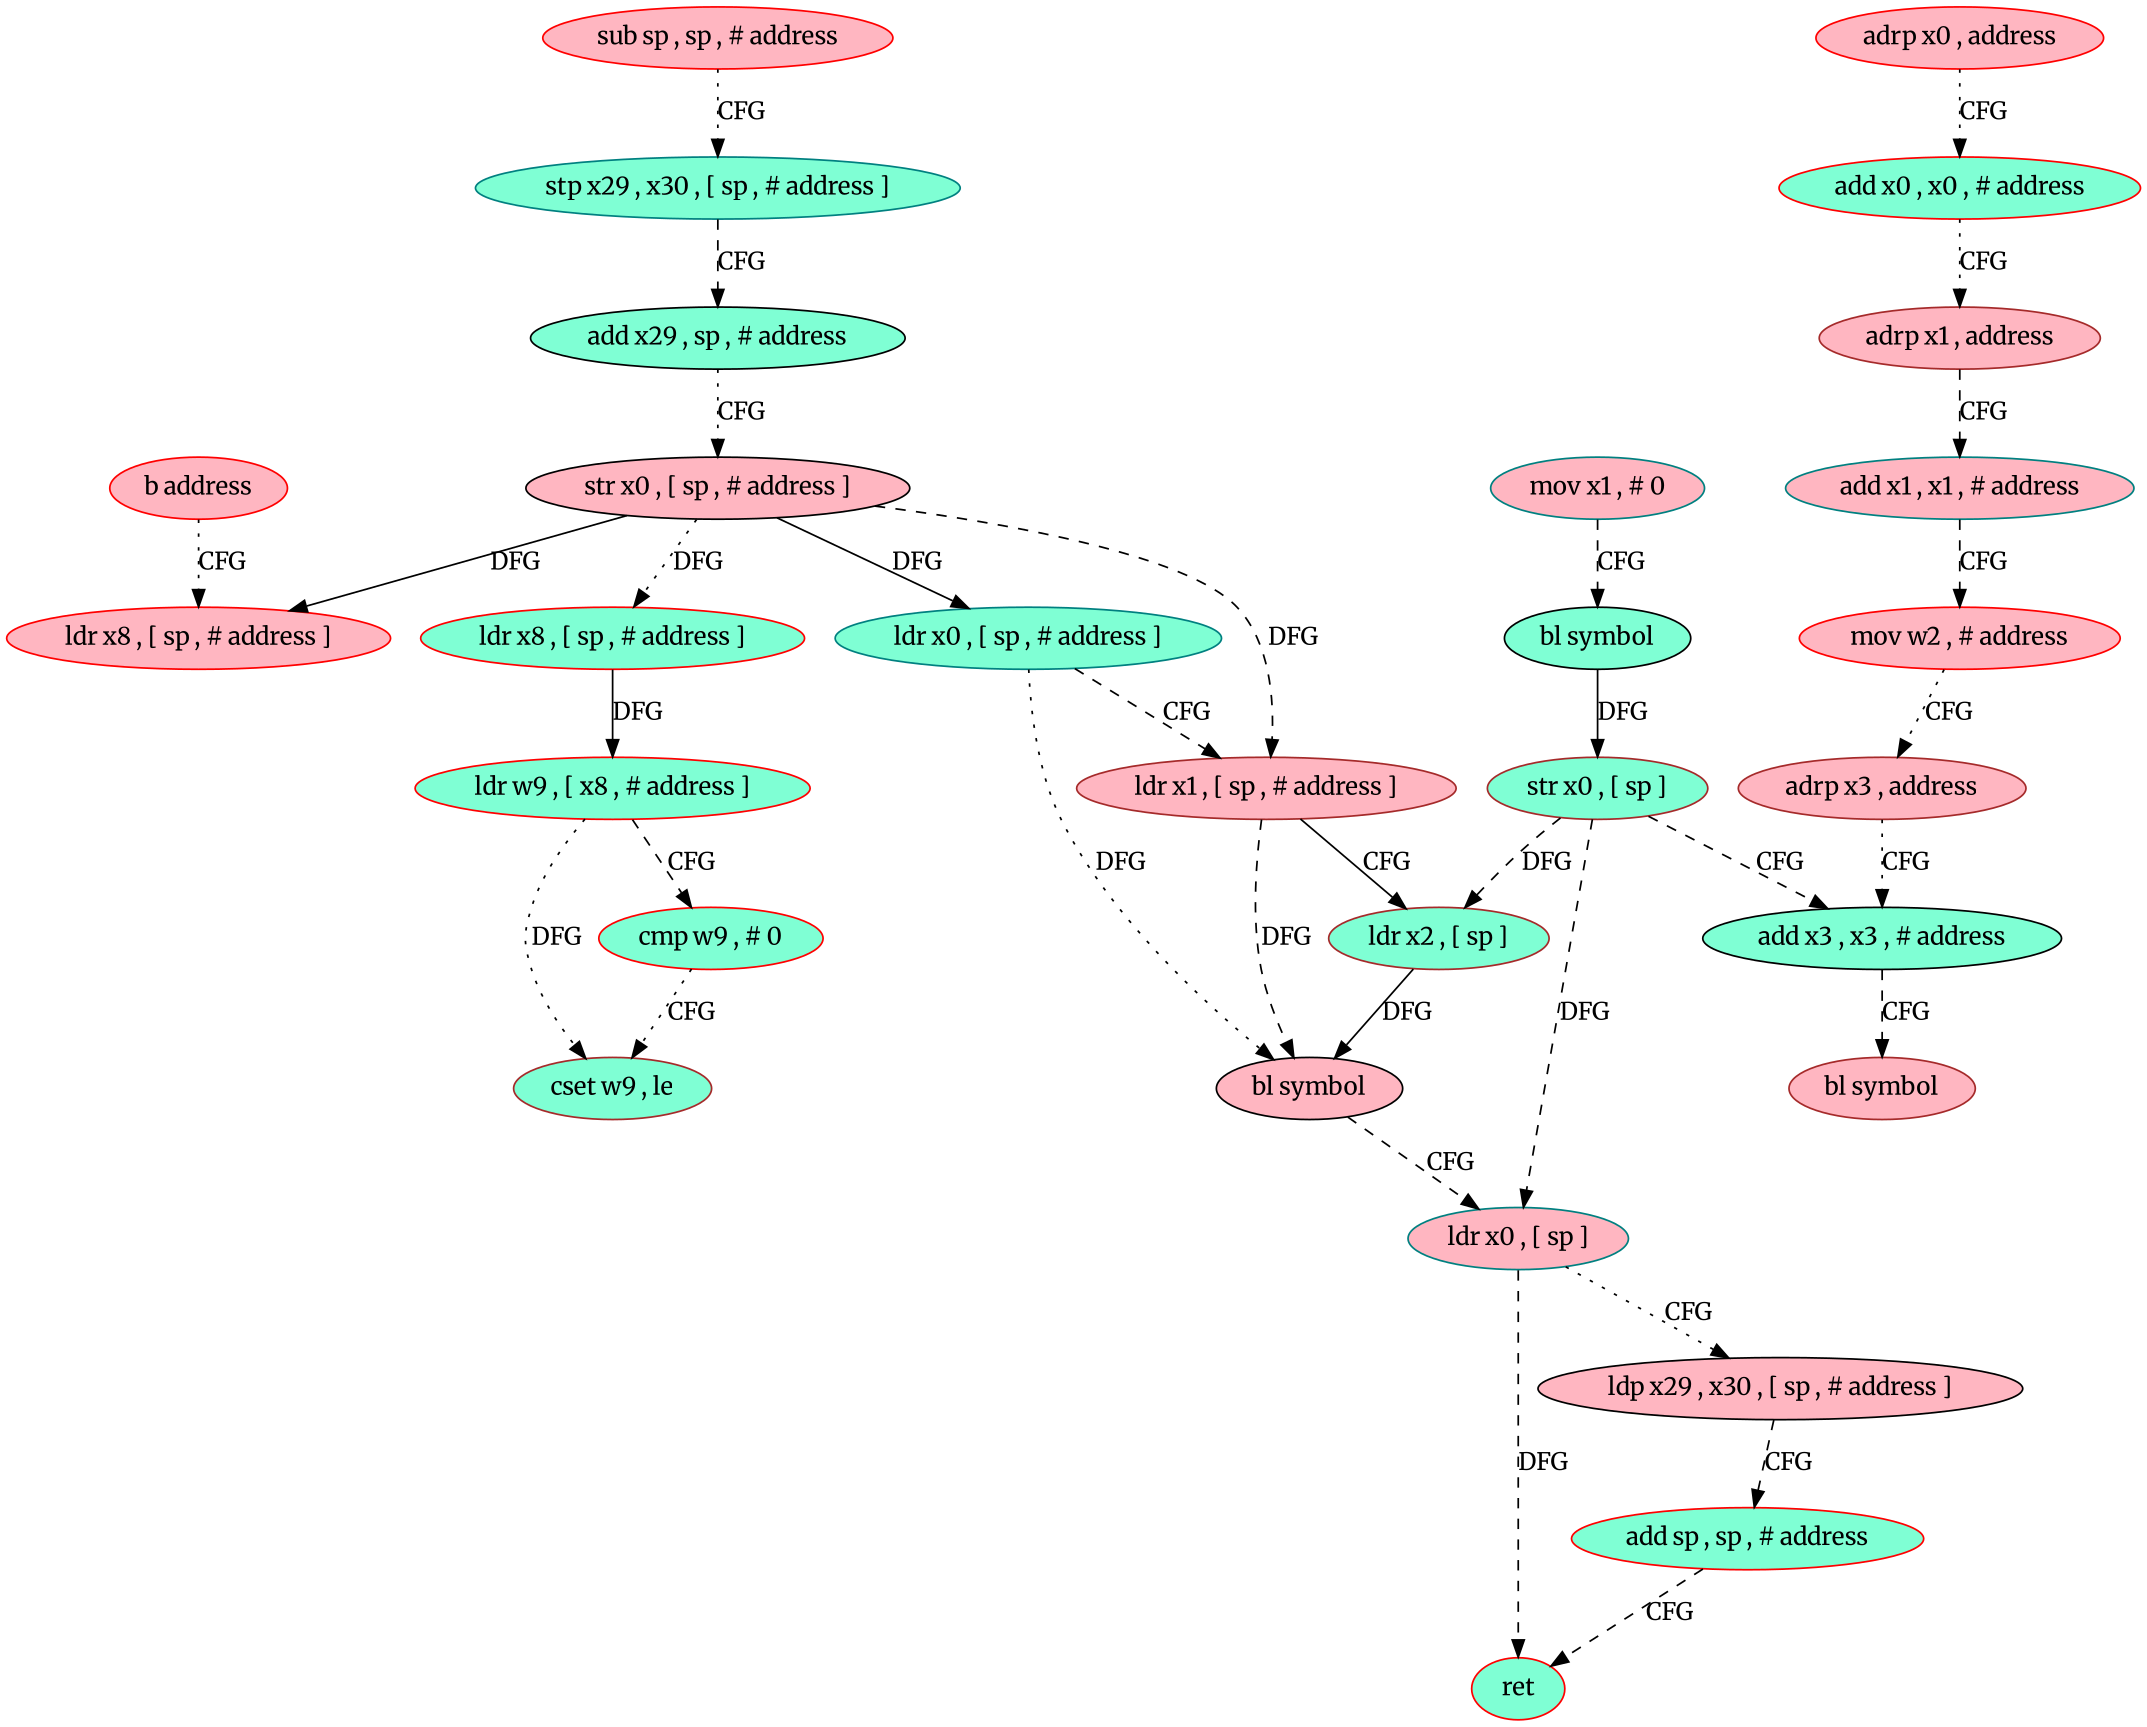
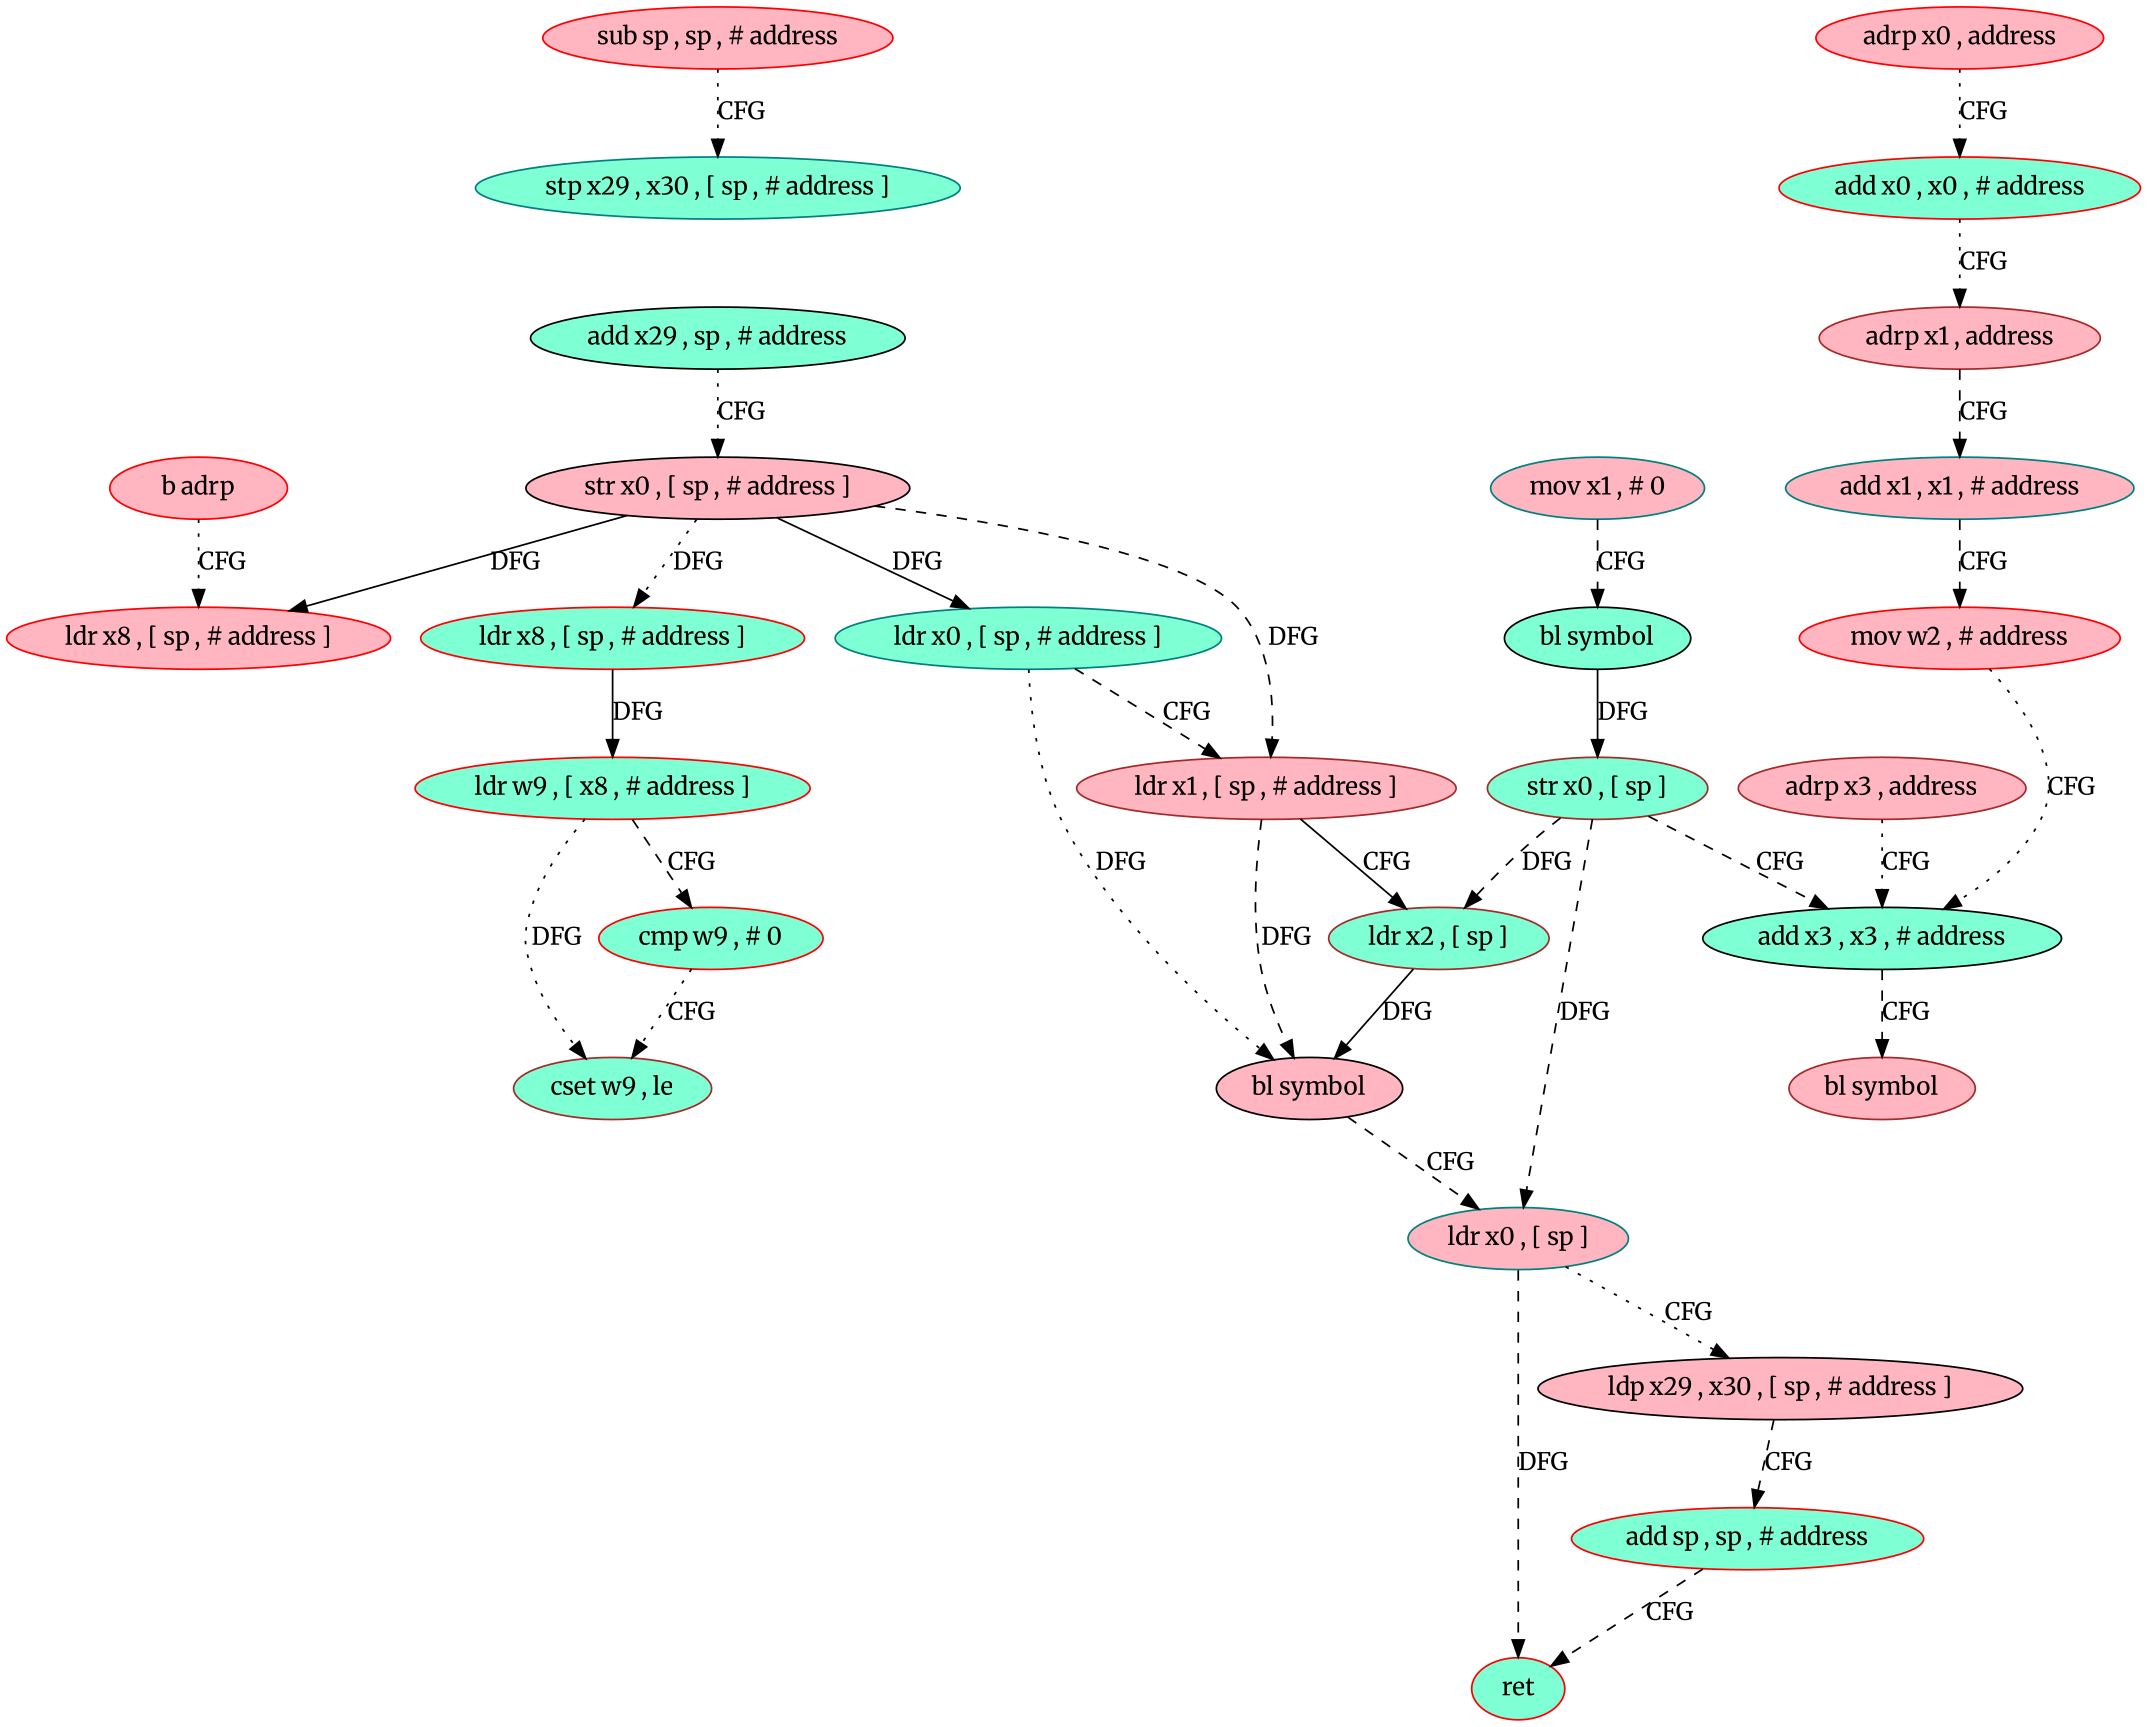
(718, 254) -> none
(199, 488) -> (199, 488)
(1925, 706) -> (2048, 795)
